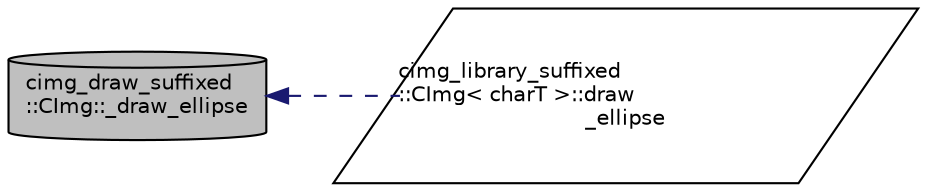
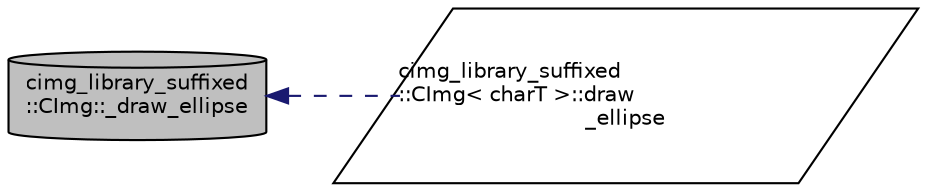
(137, 96) -> (137, 96)
